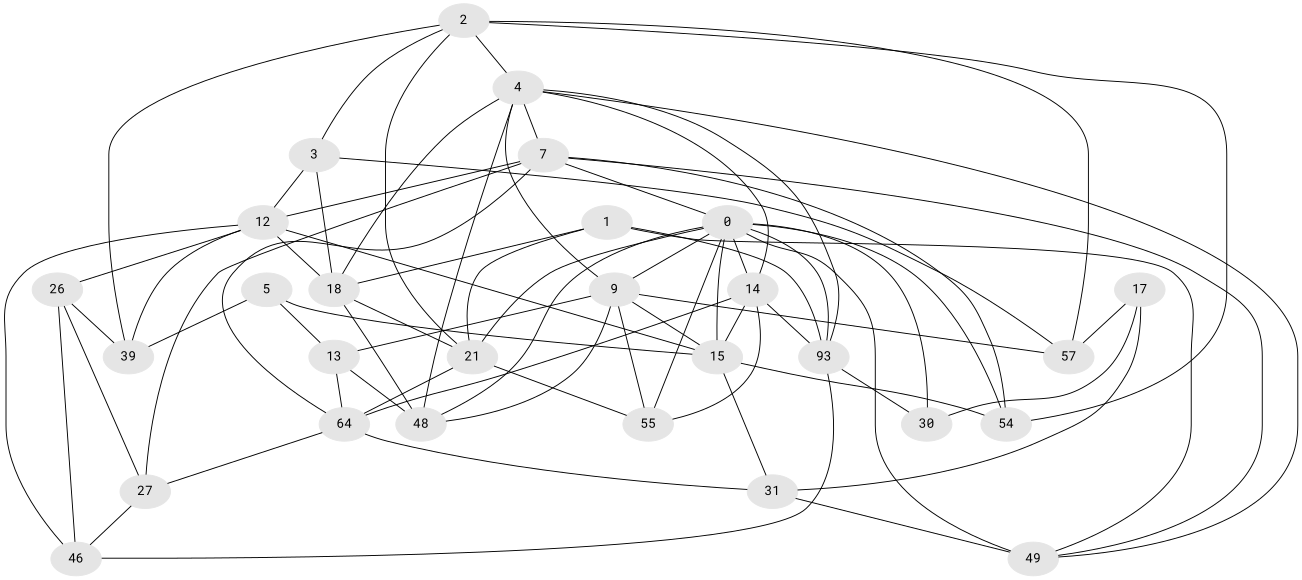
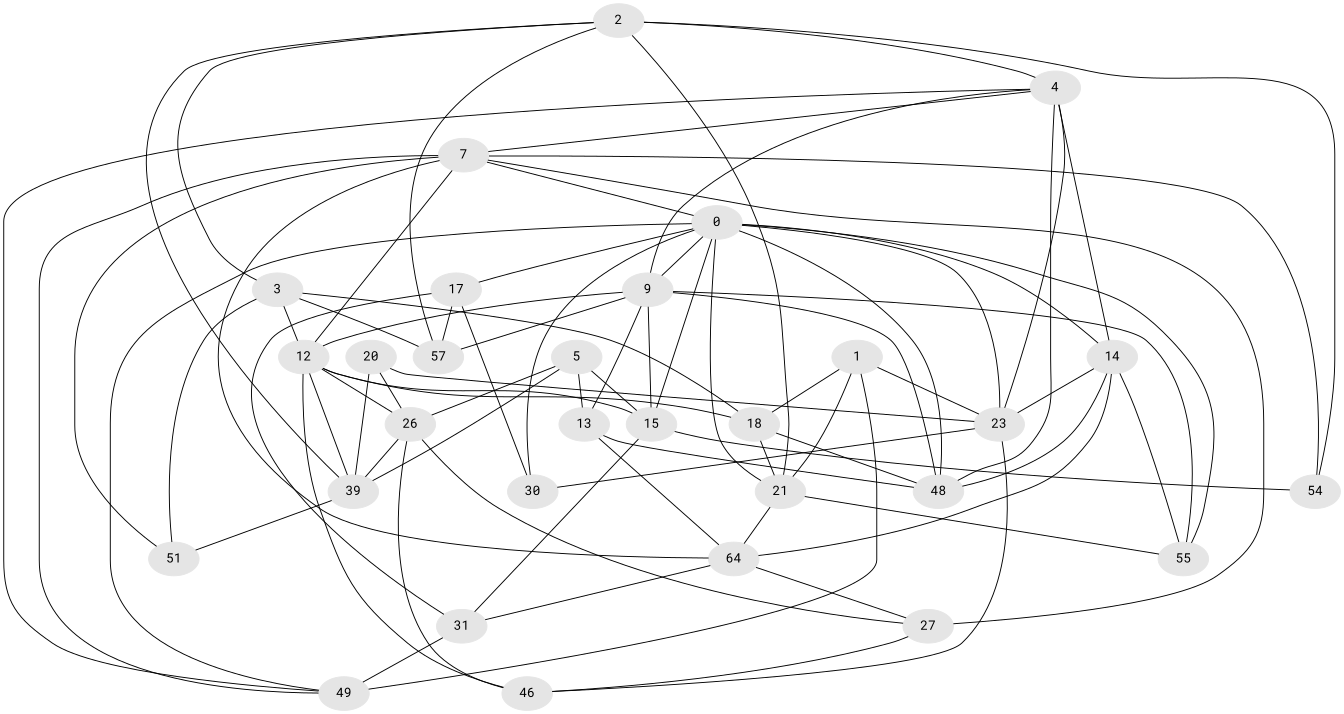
(409, 176) -> none
(910, 272) -> (586, 254)
none -> (486, 308)
(735, 323) -> (1051, 451)
none -> (371, 357)
(824, 357) -> (999, 424)
none -> (466, 402)
none -> (174, 559)
